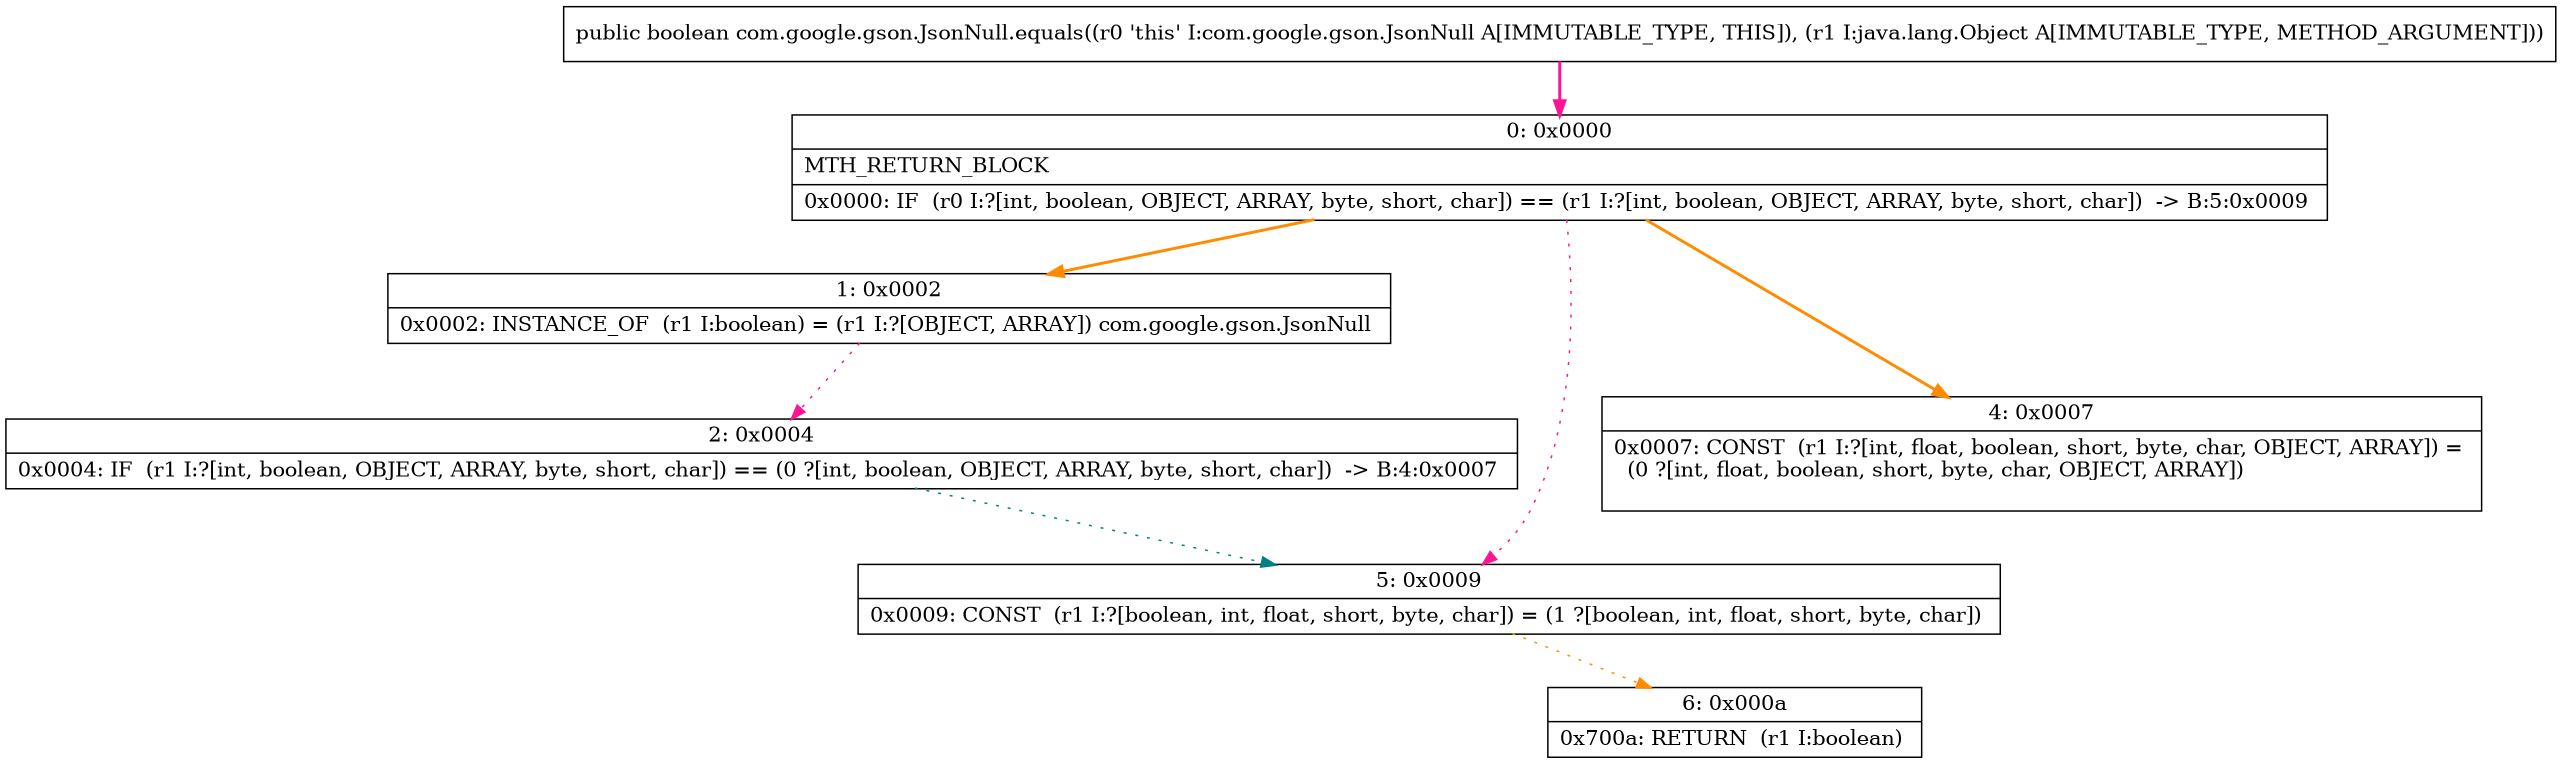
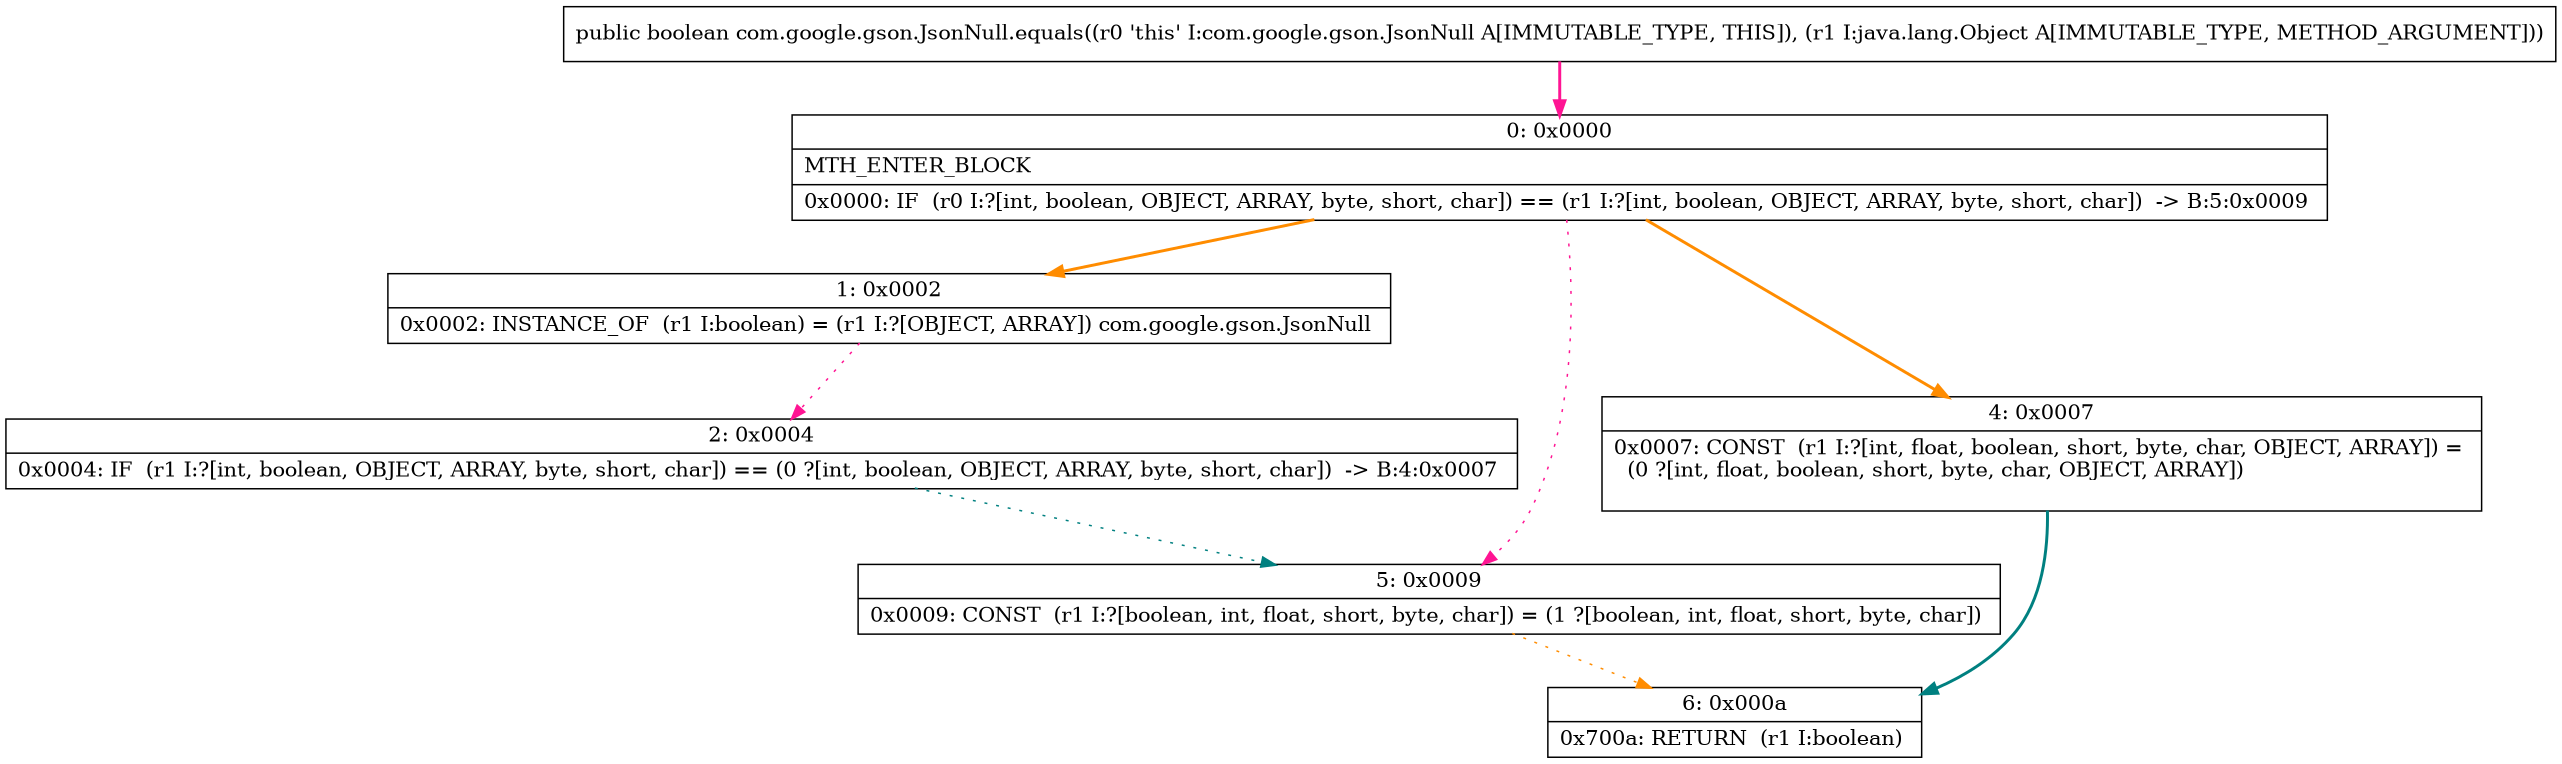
(927, 166) -> (918, 166)
none -> (2024, 620)
